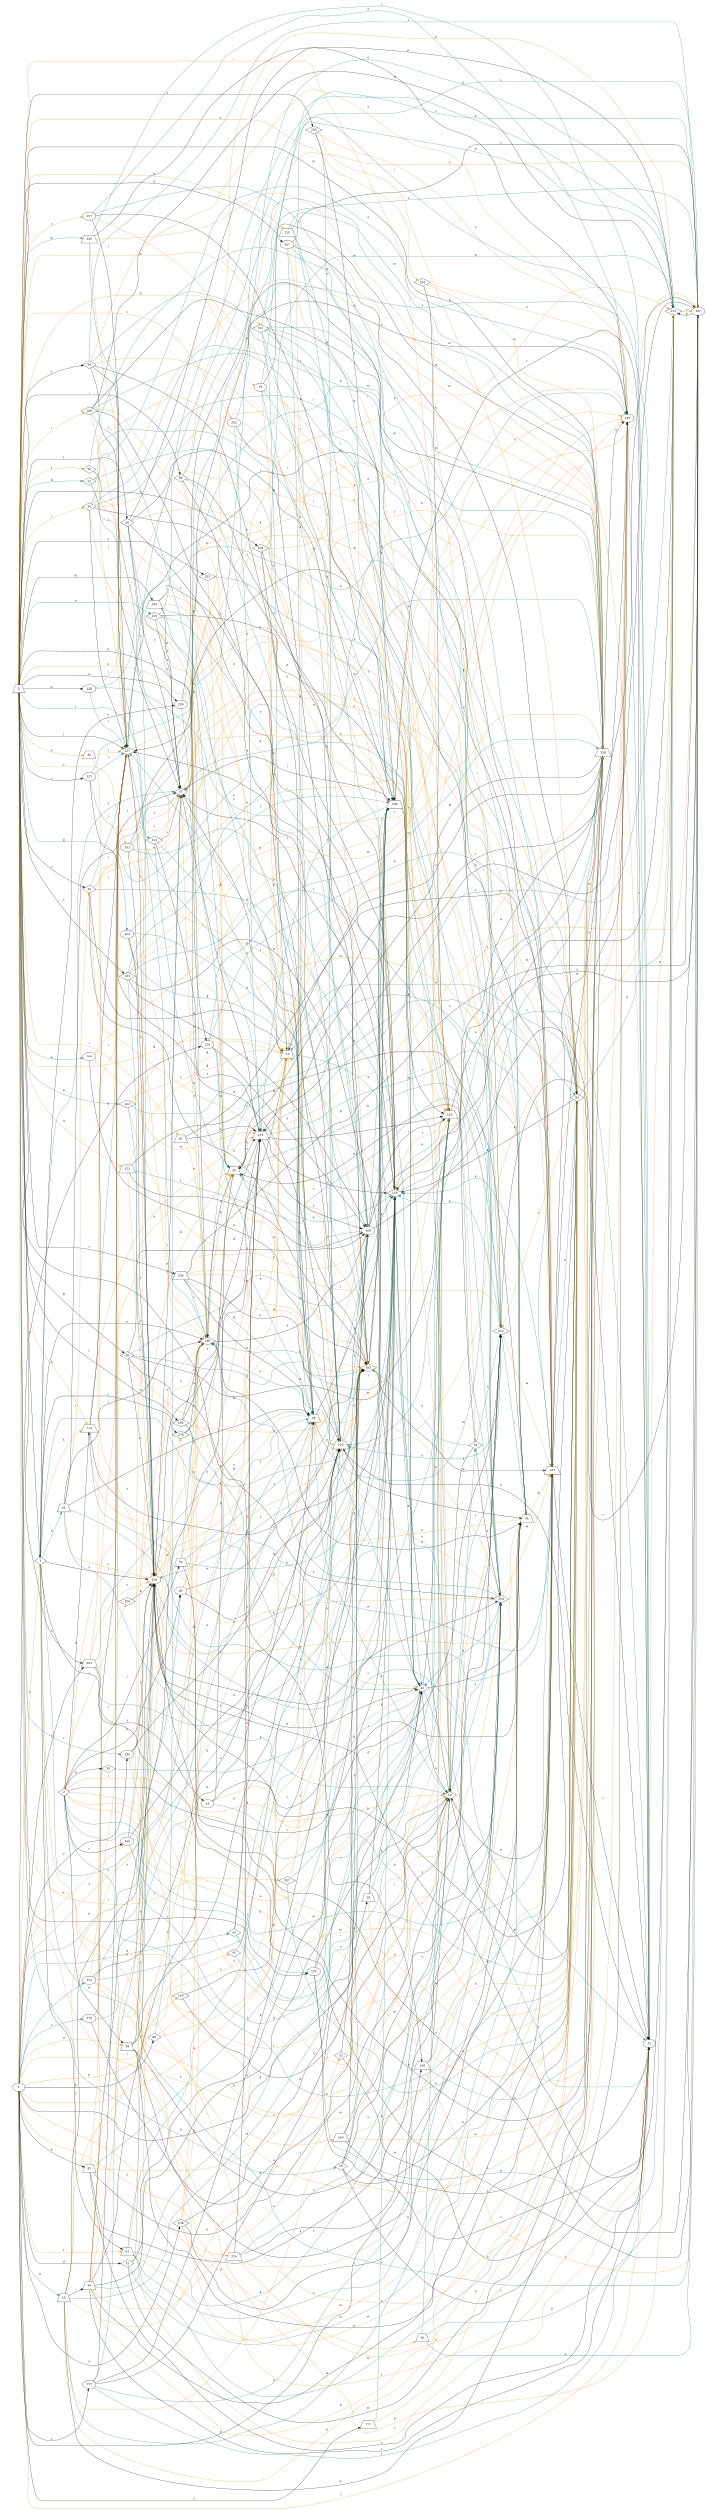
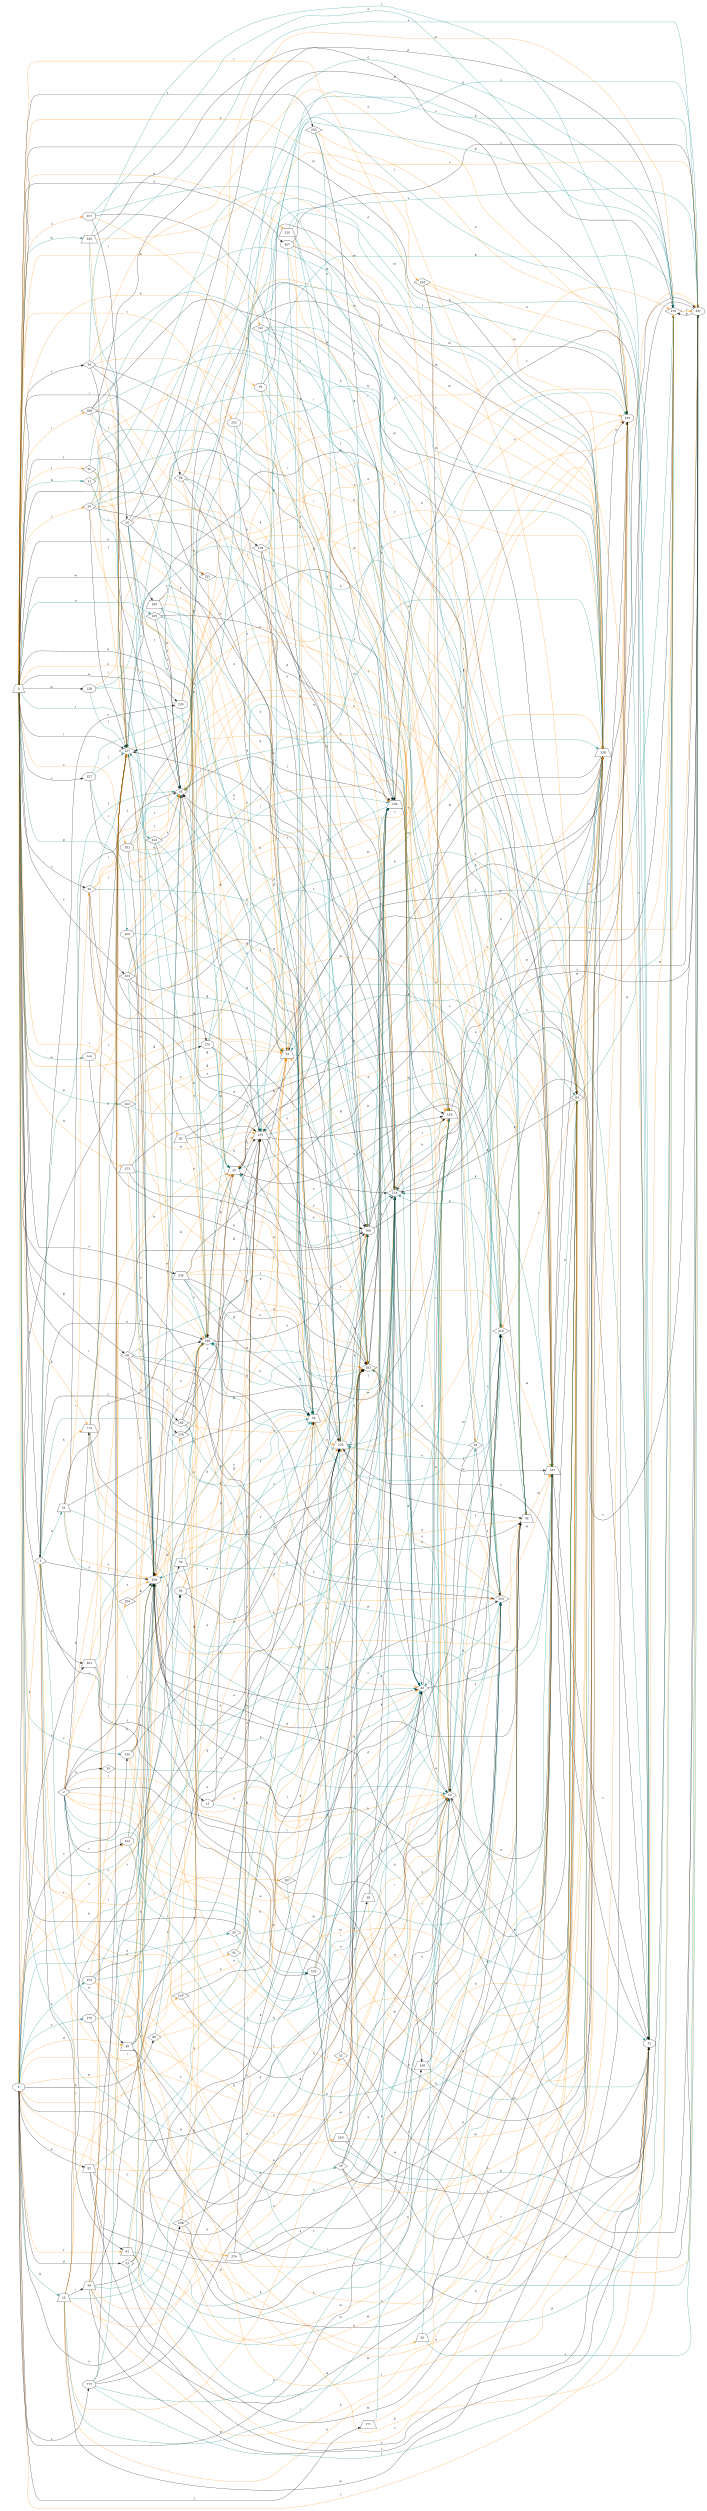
(89, 755) -> none
(222, 820) -> (190, 519)
